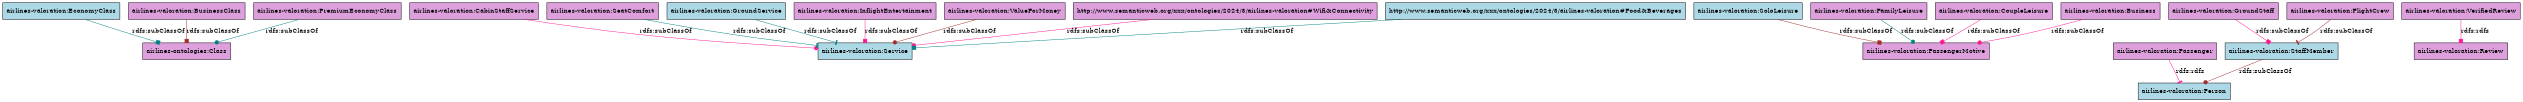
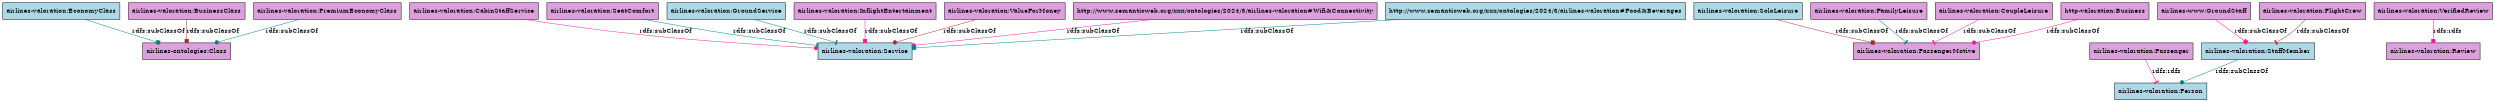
(2111, 11) -> (2105, 11)
(2223, 11) -> (2204, 11)
(1896, 30) -> (1892, 30)
(1963, 30) -> (1957, 31)
(2235, 71) -> (2211, 71)
